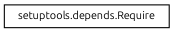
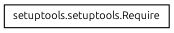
(87, 16) -> (87, 16)
